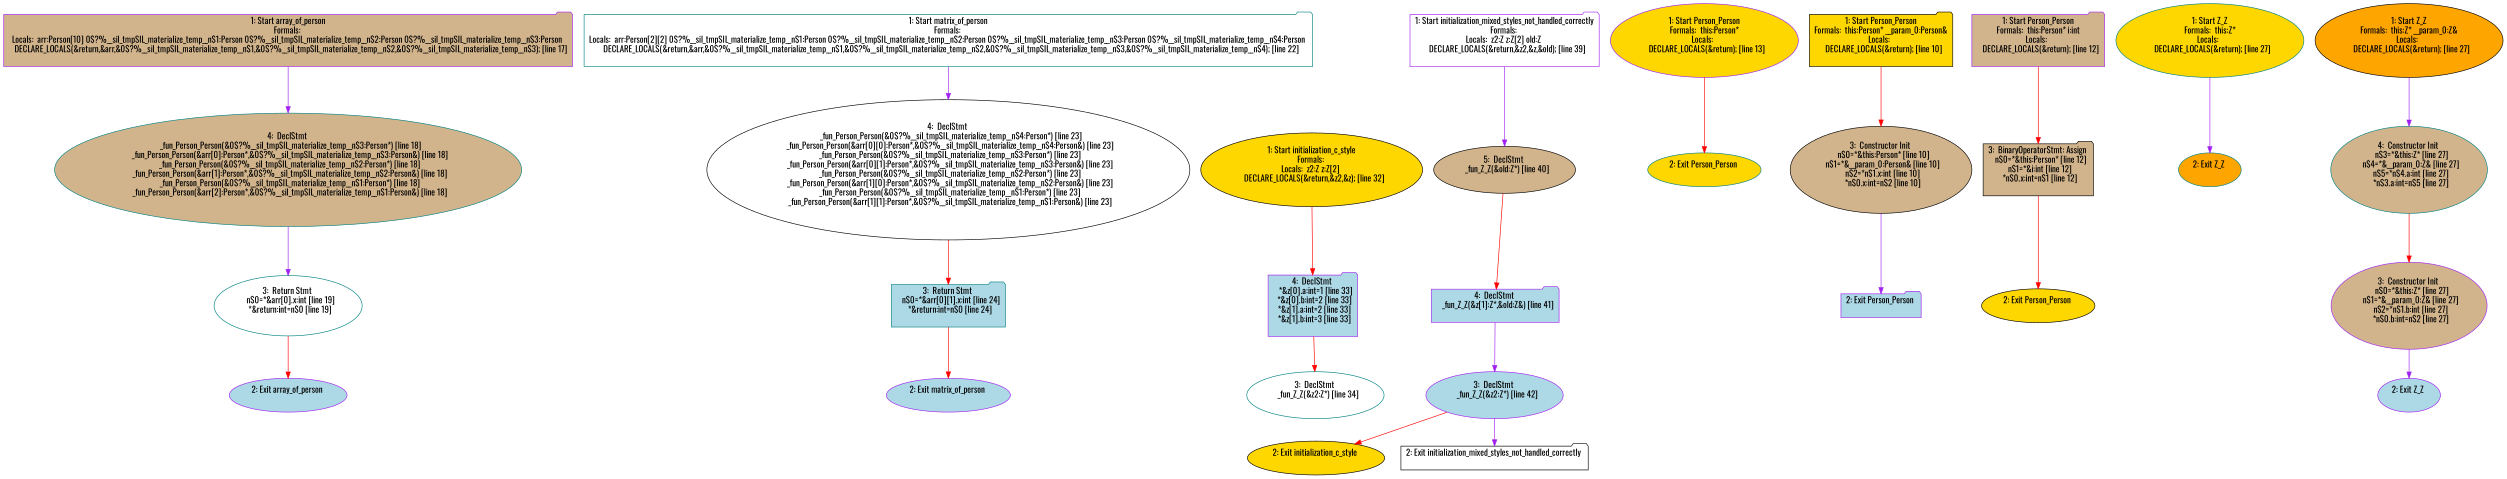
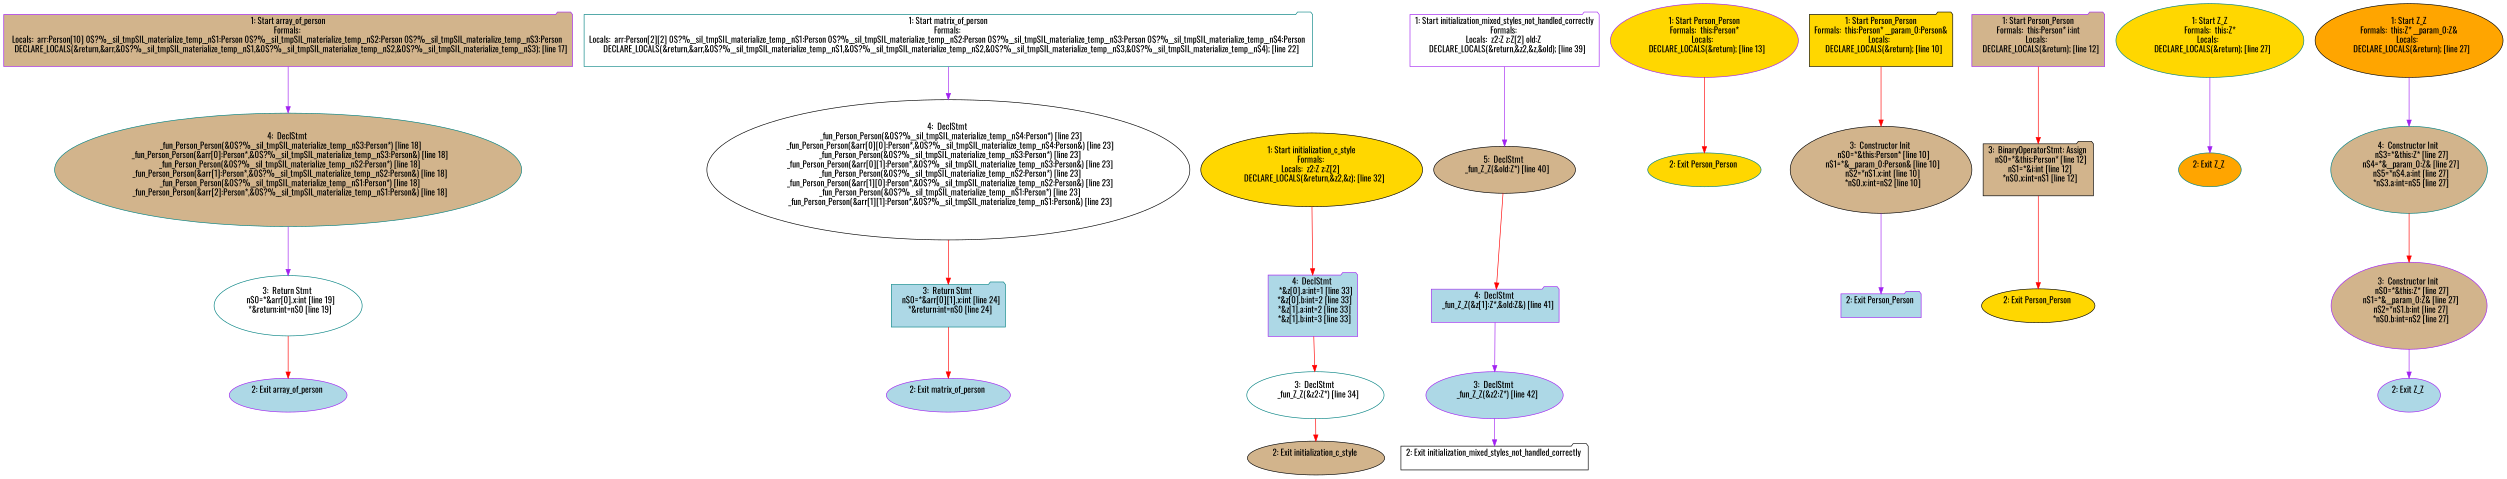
(1404, 427) -> (1316, 427)
(1316, 458) -> (1316, 458)
